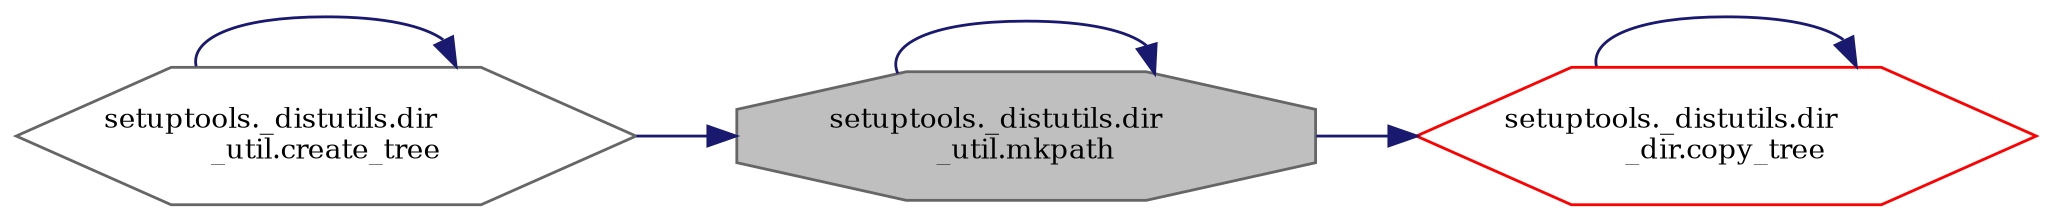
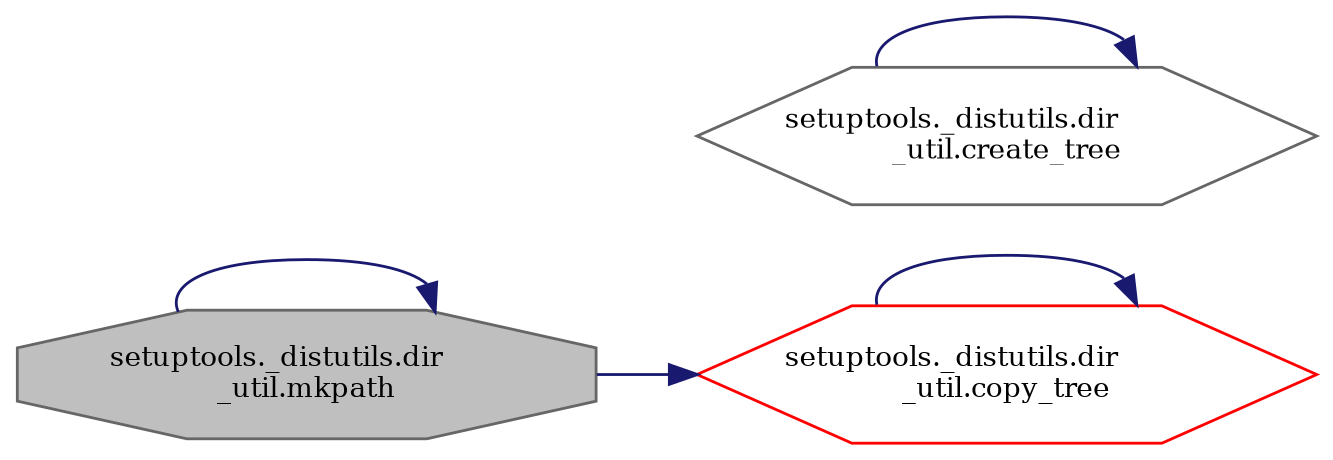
(672, 136) -> none
(1726, 136) -> (1007, 375)
